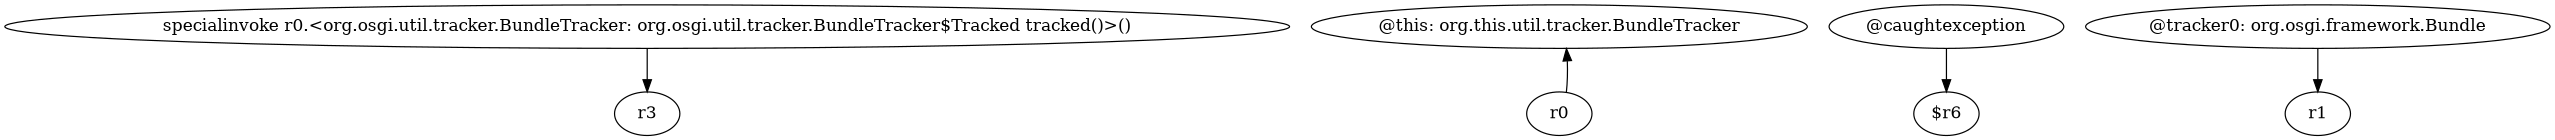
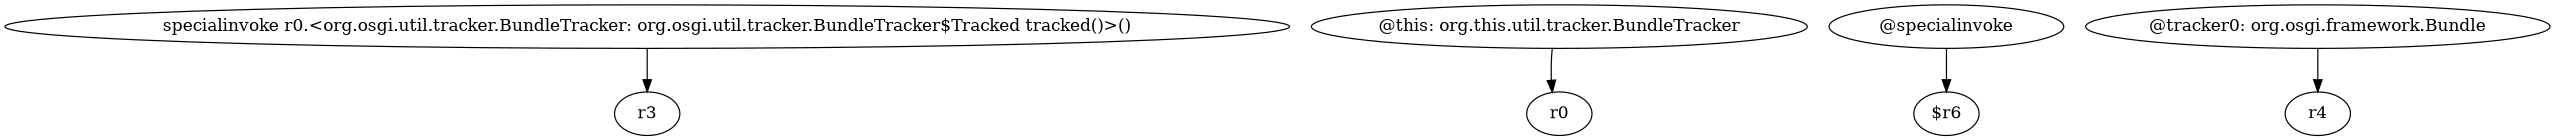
(1946, 27) -> (1946, 27)
(1567, 77) -> (1551, 64)
(2318, 114) -> (2318, 114)
